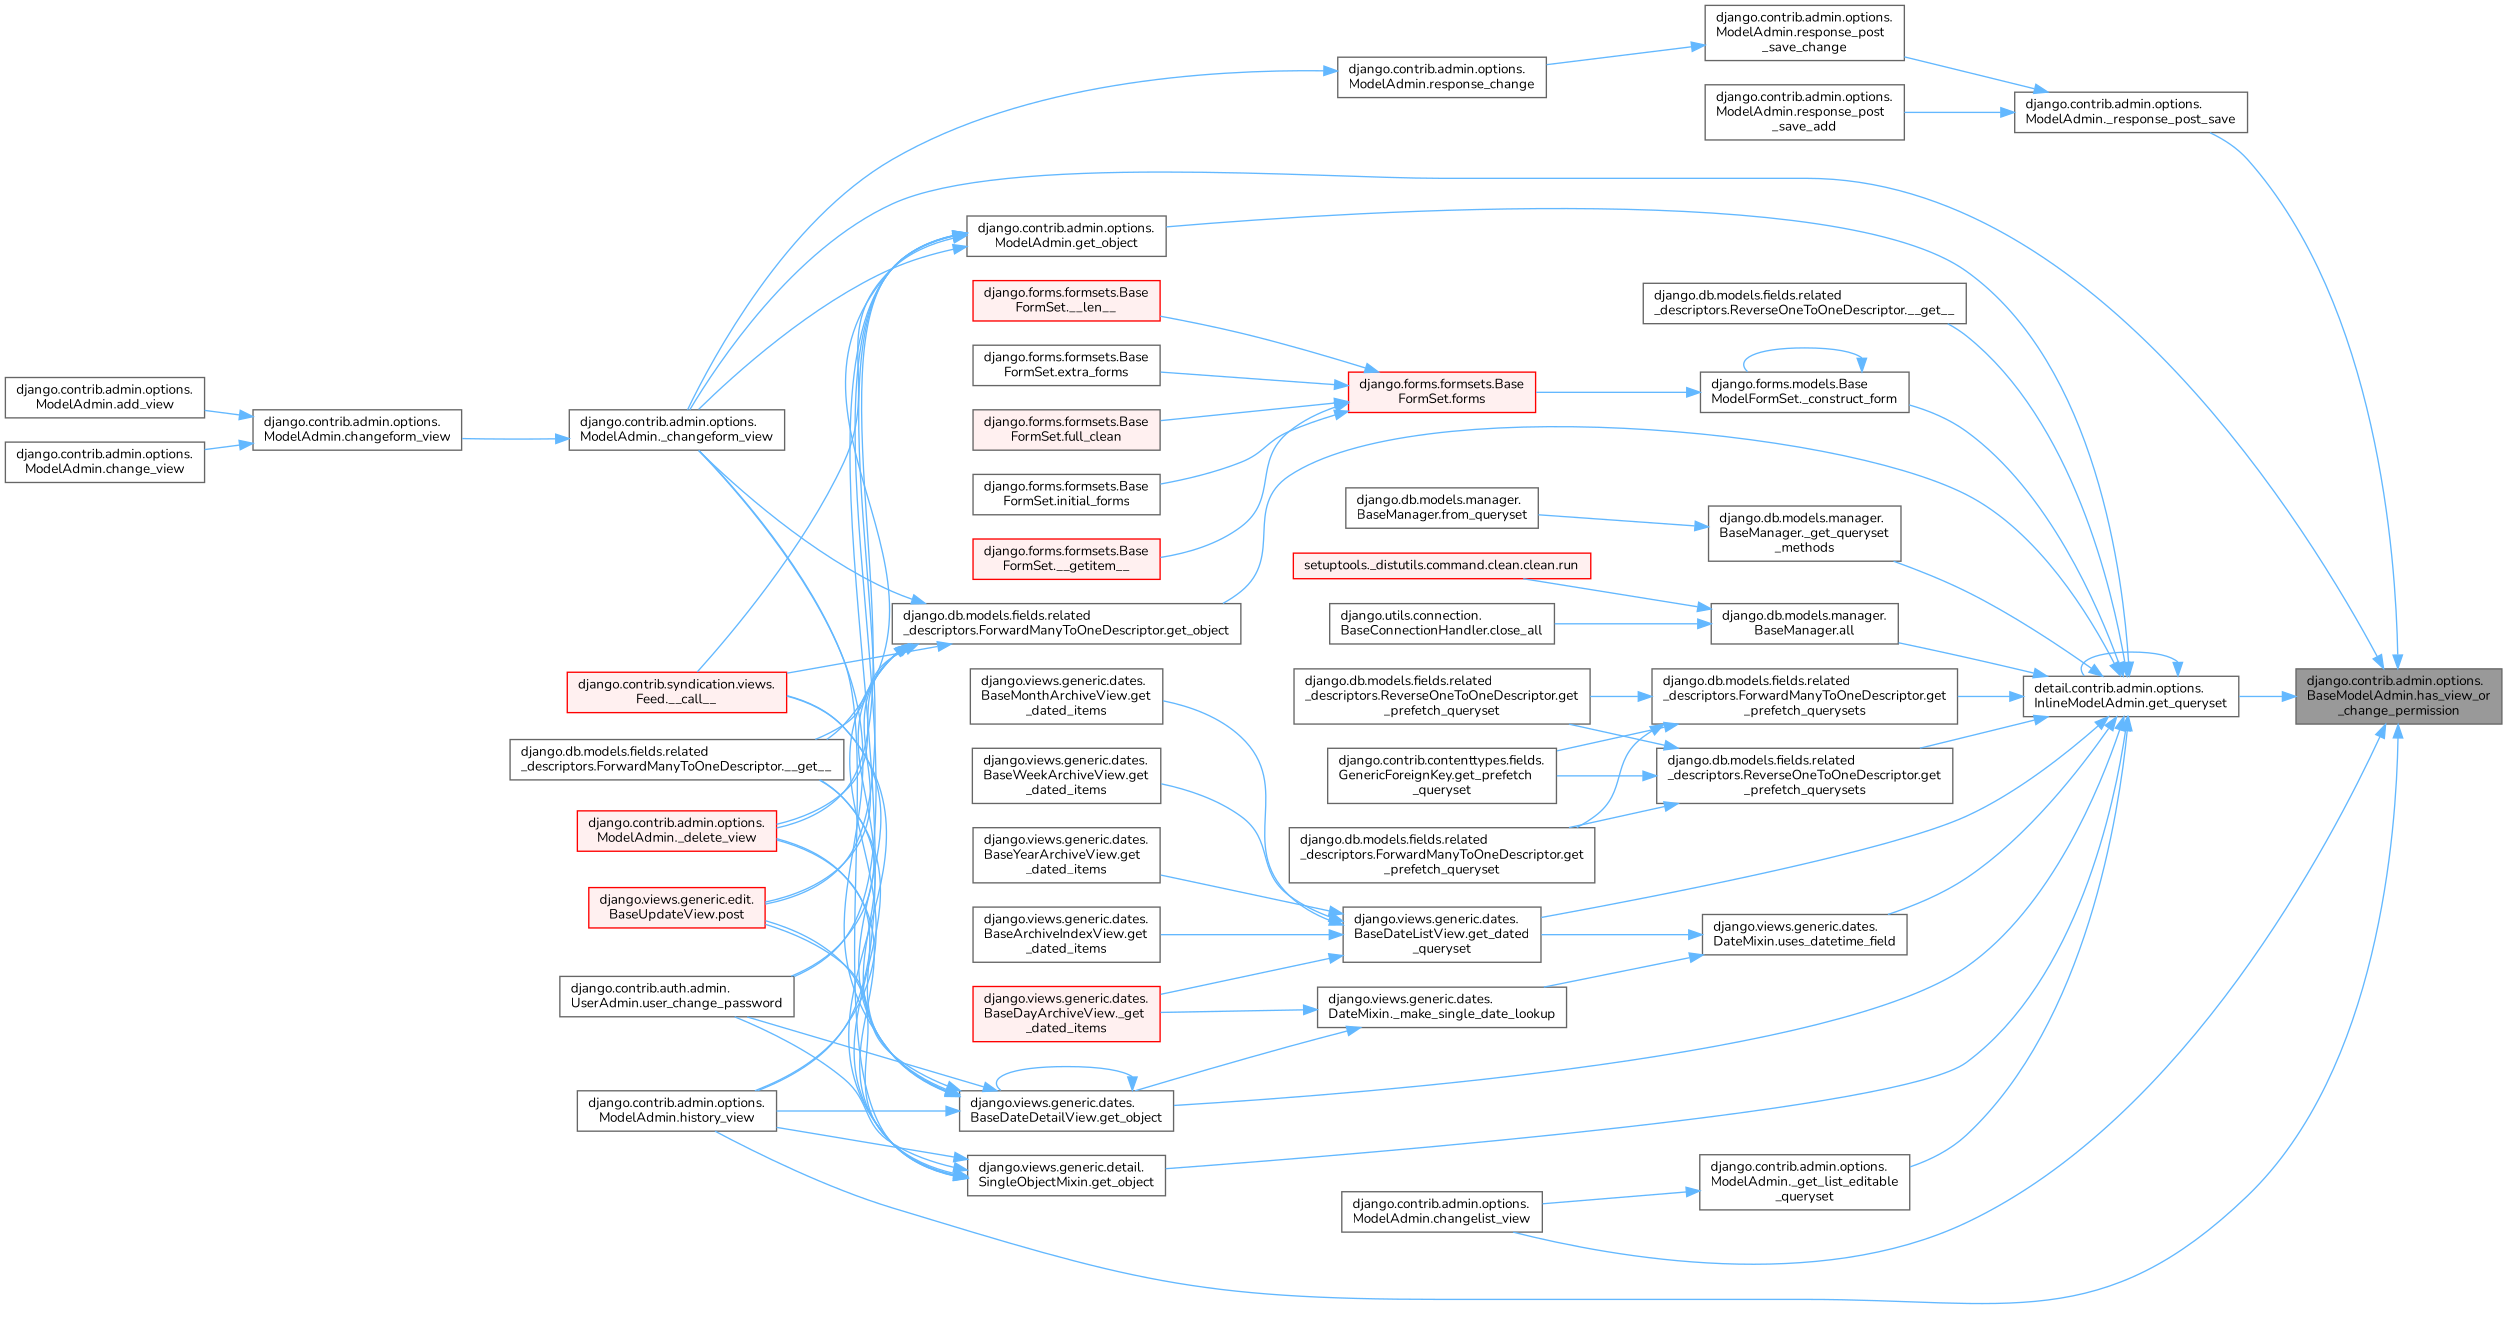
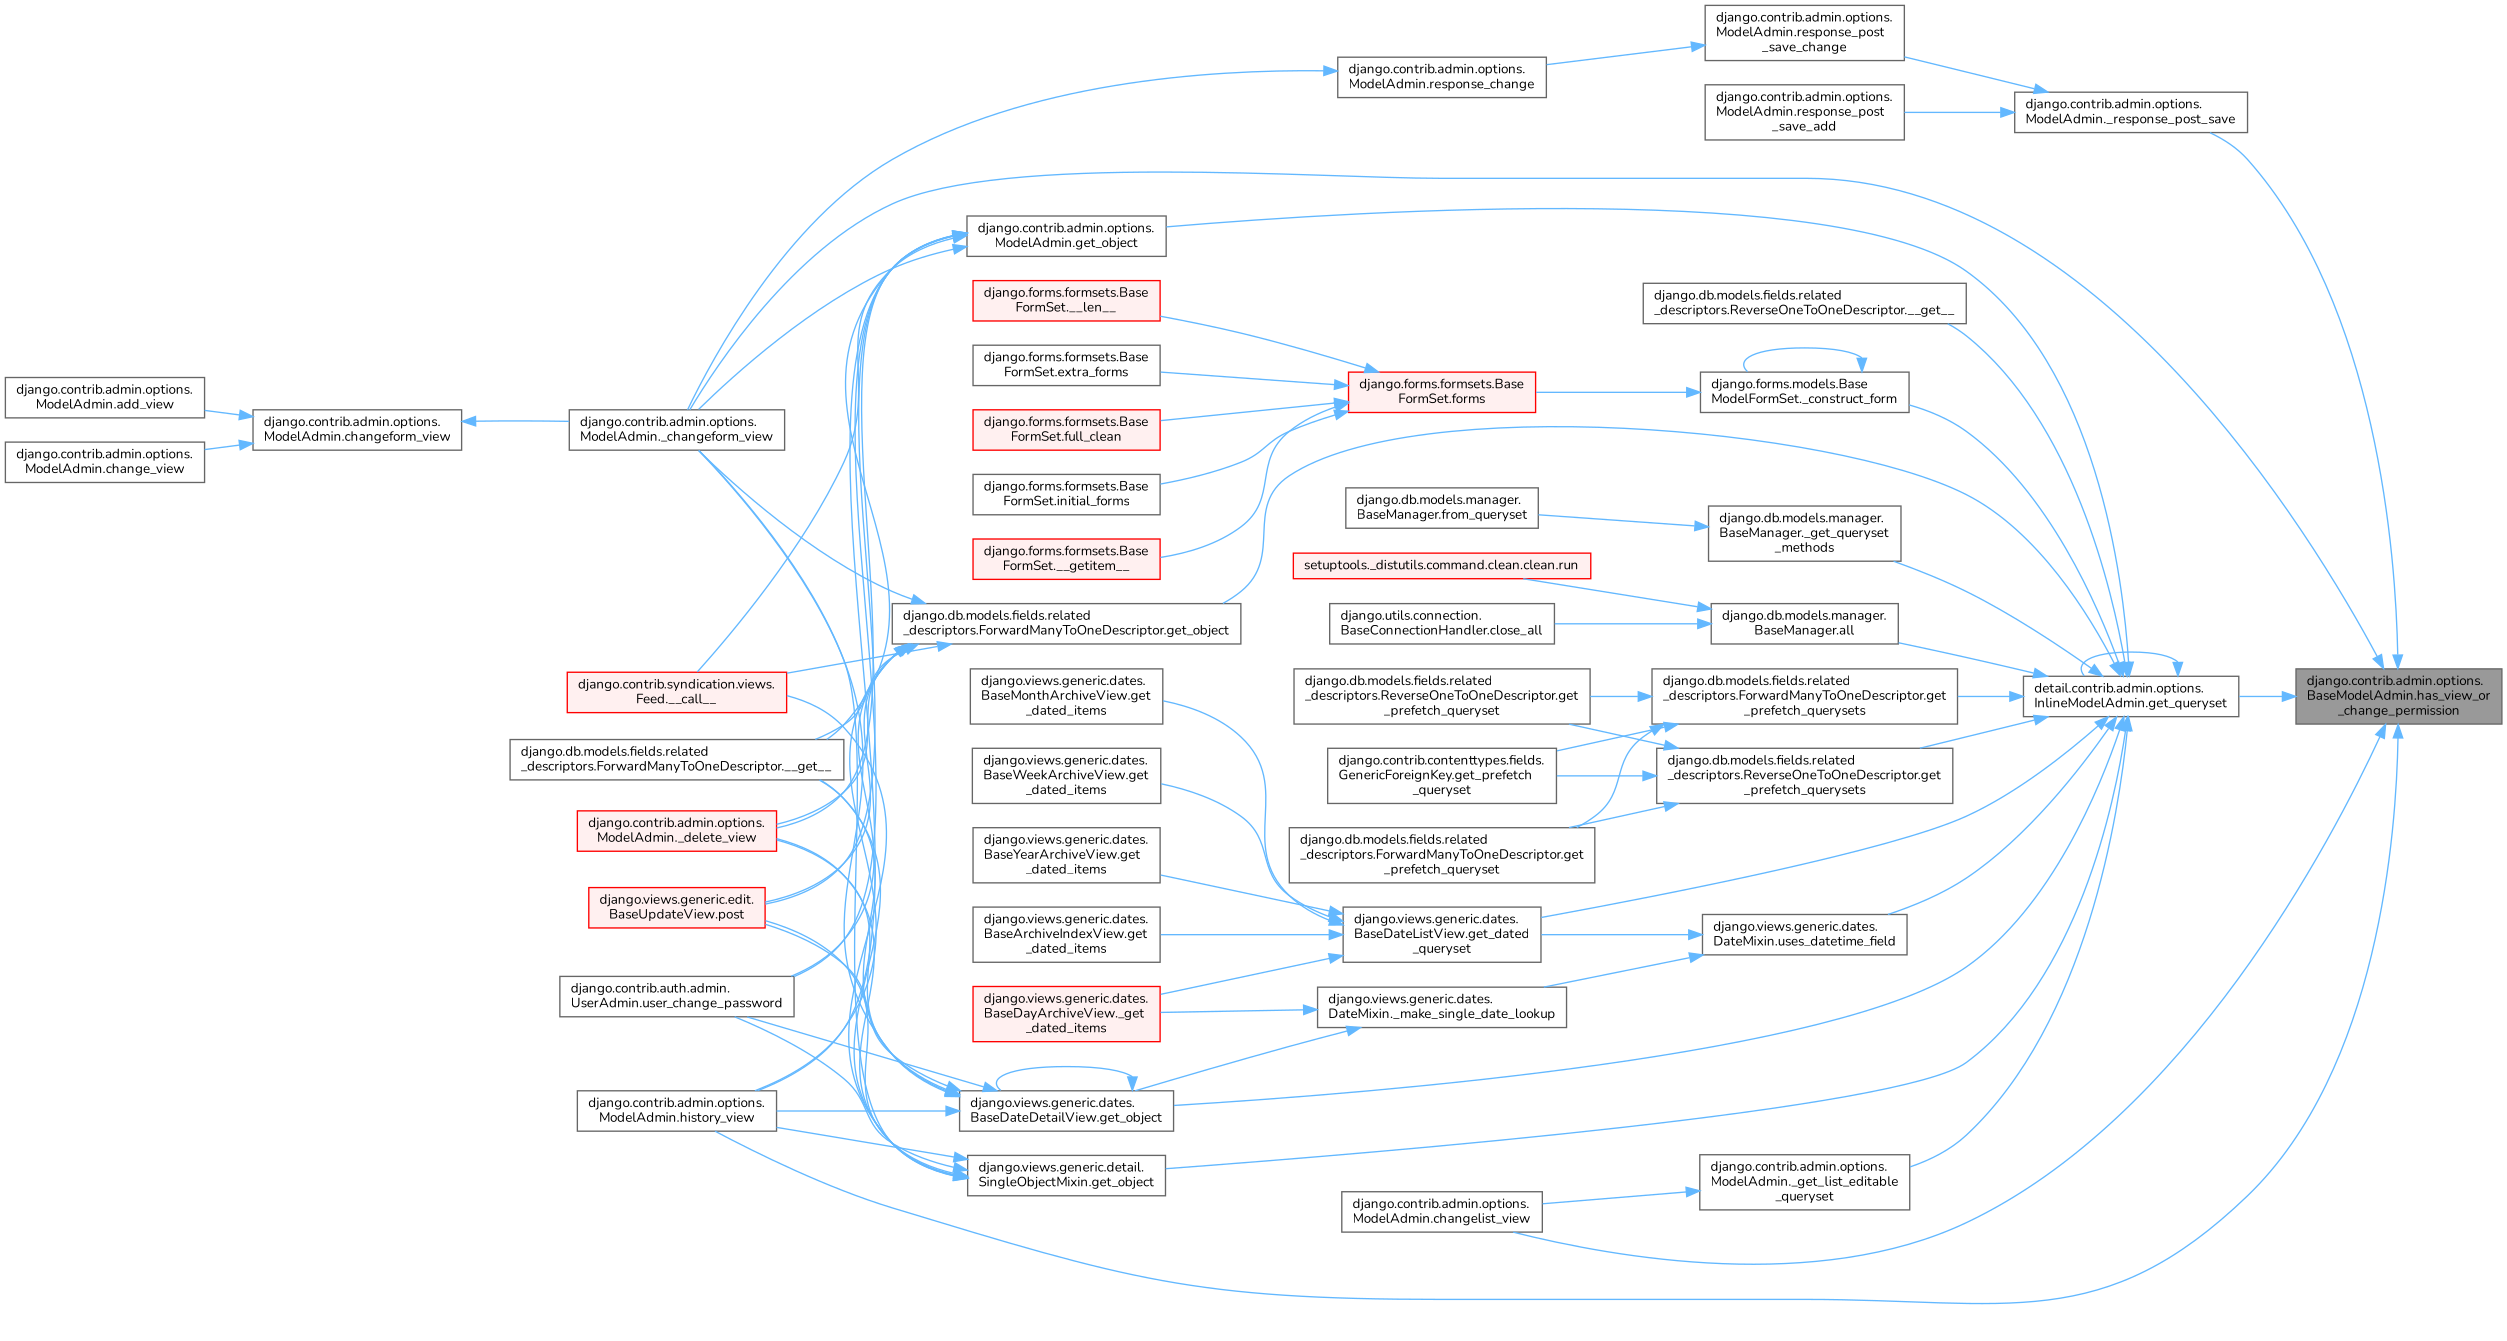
(1067, 430) -> (1067, 430)
(509, 439) -> (523, 421)
(870, 890) -> none
